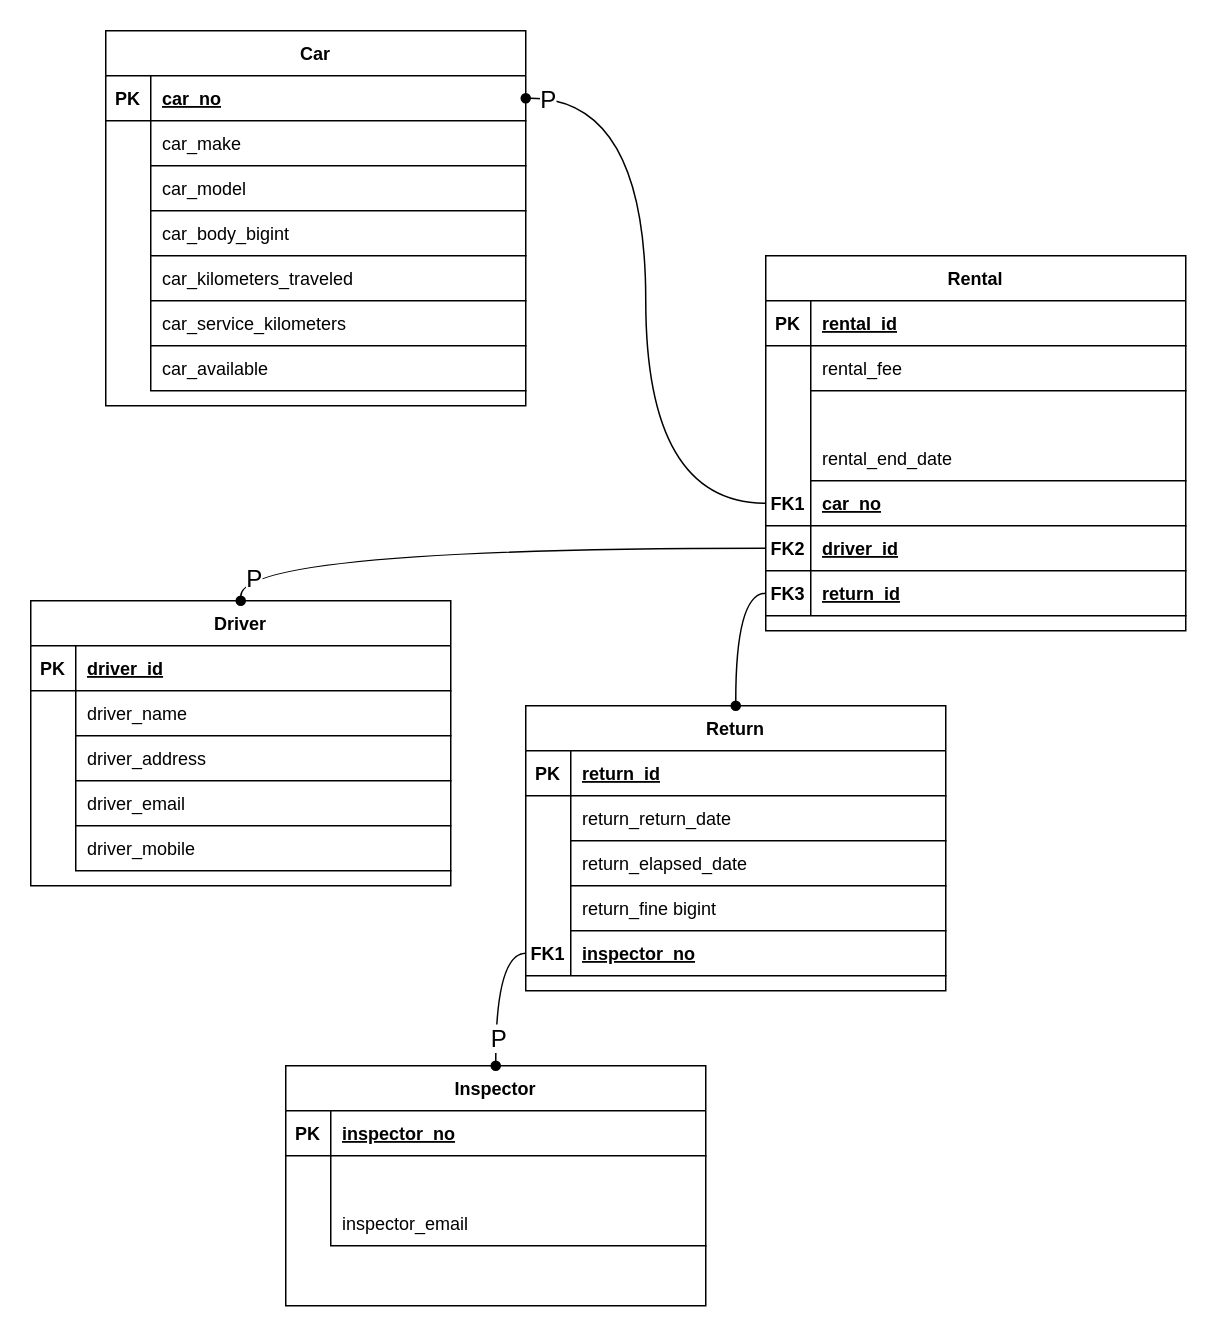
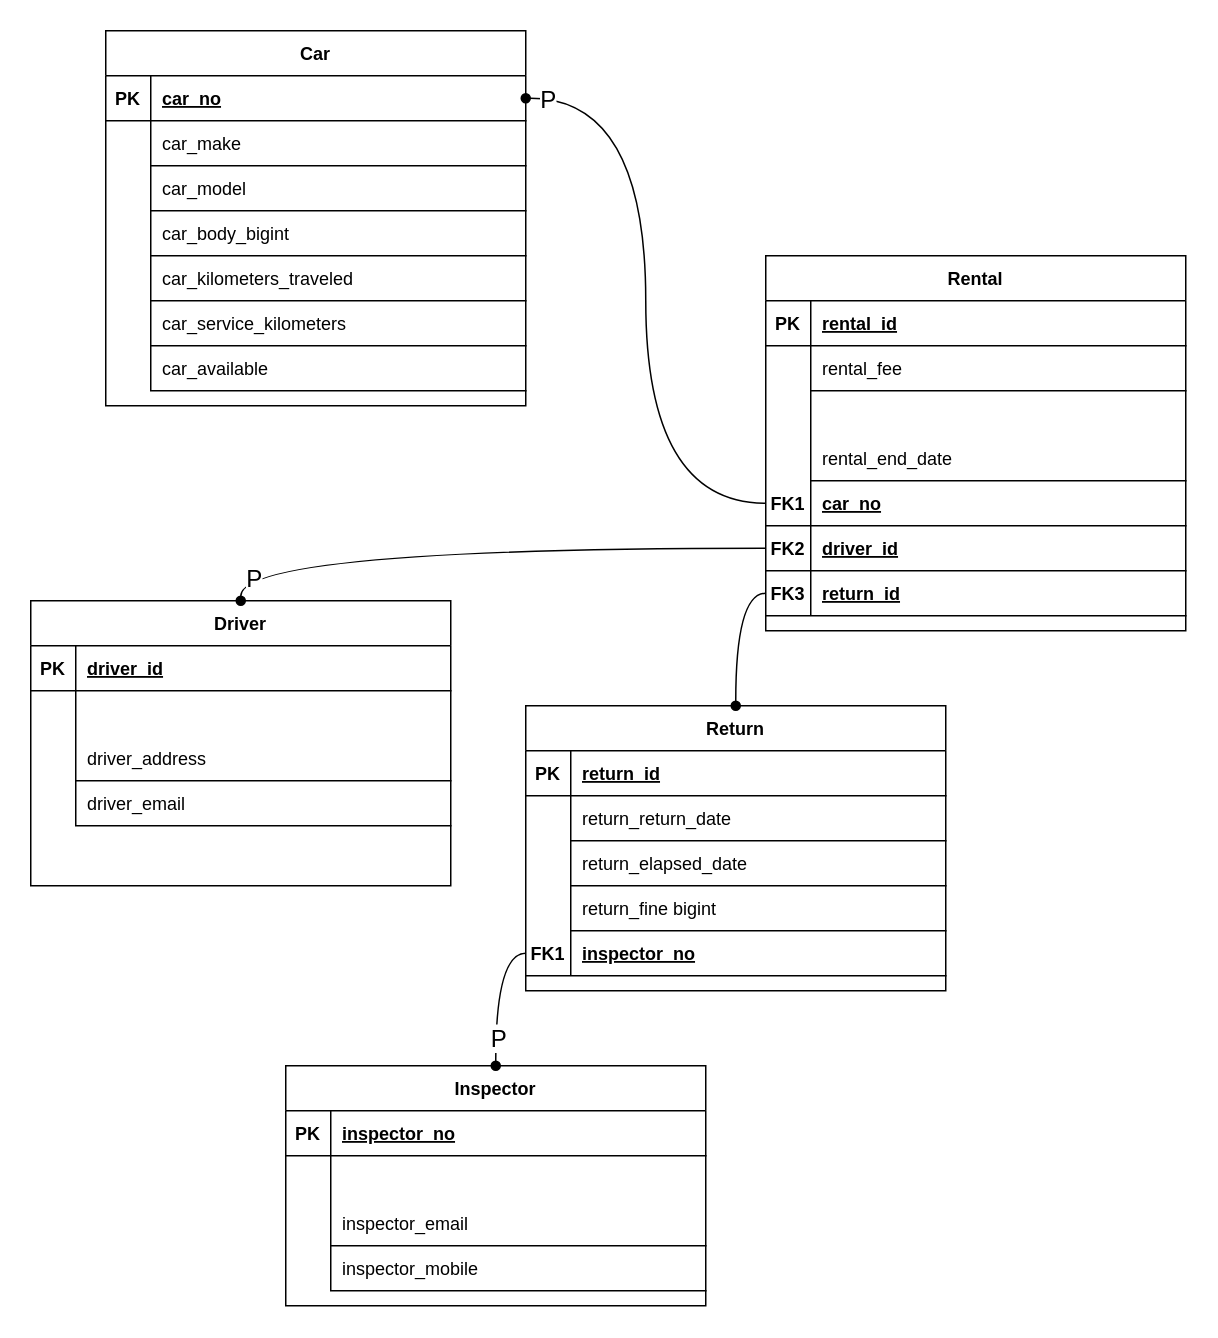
(263, 713) -> none
(263, 848) -> none
none -> (518, 1268)
